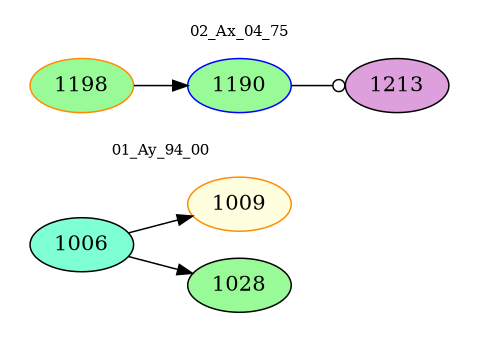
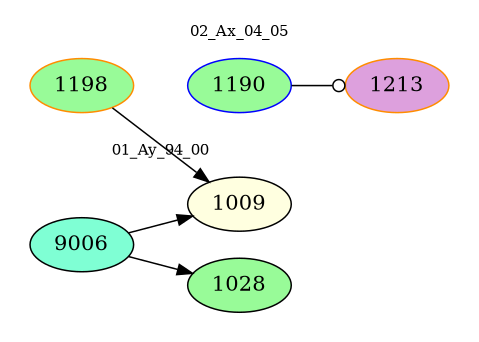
(240, 32) -> (240, 32)
(153, 86) -> (163, 147)
(397, 86) -> (397, 86)
(239, 204) -> (239, 204)
(82, 245) -> (82, 245)
